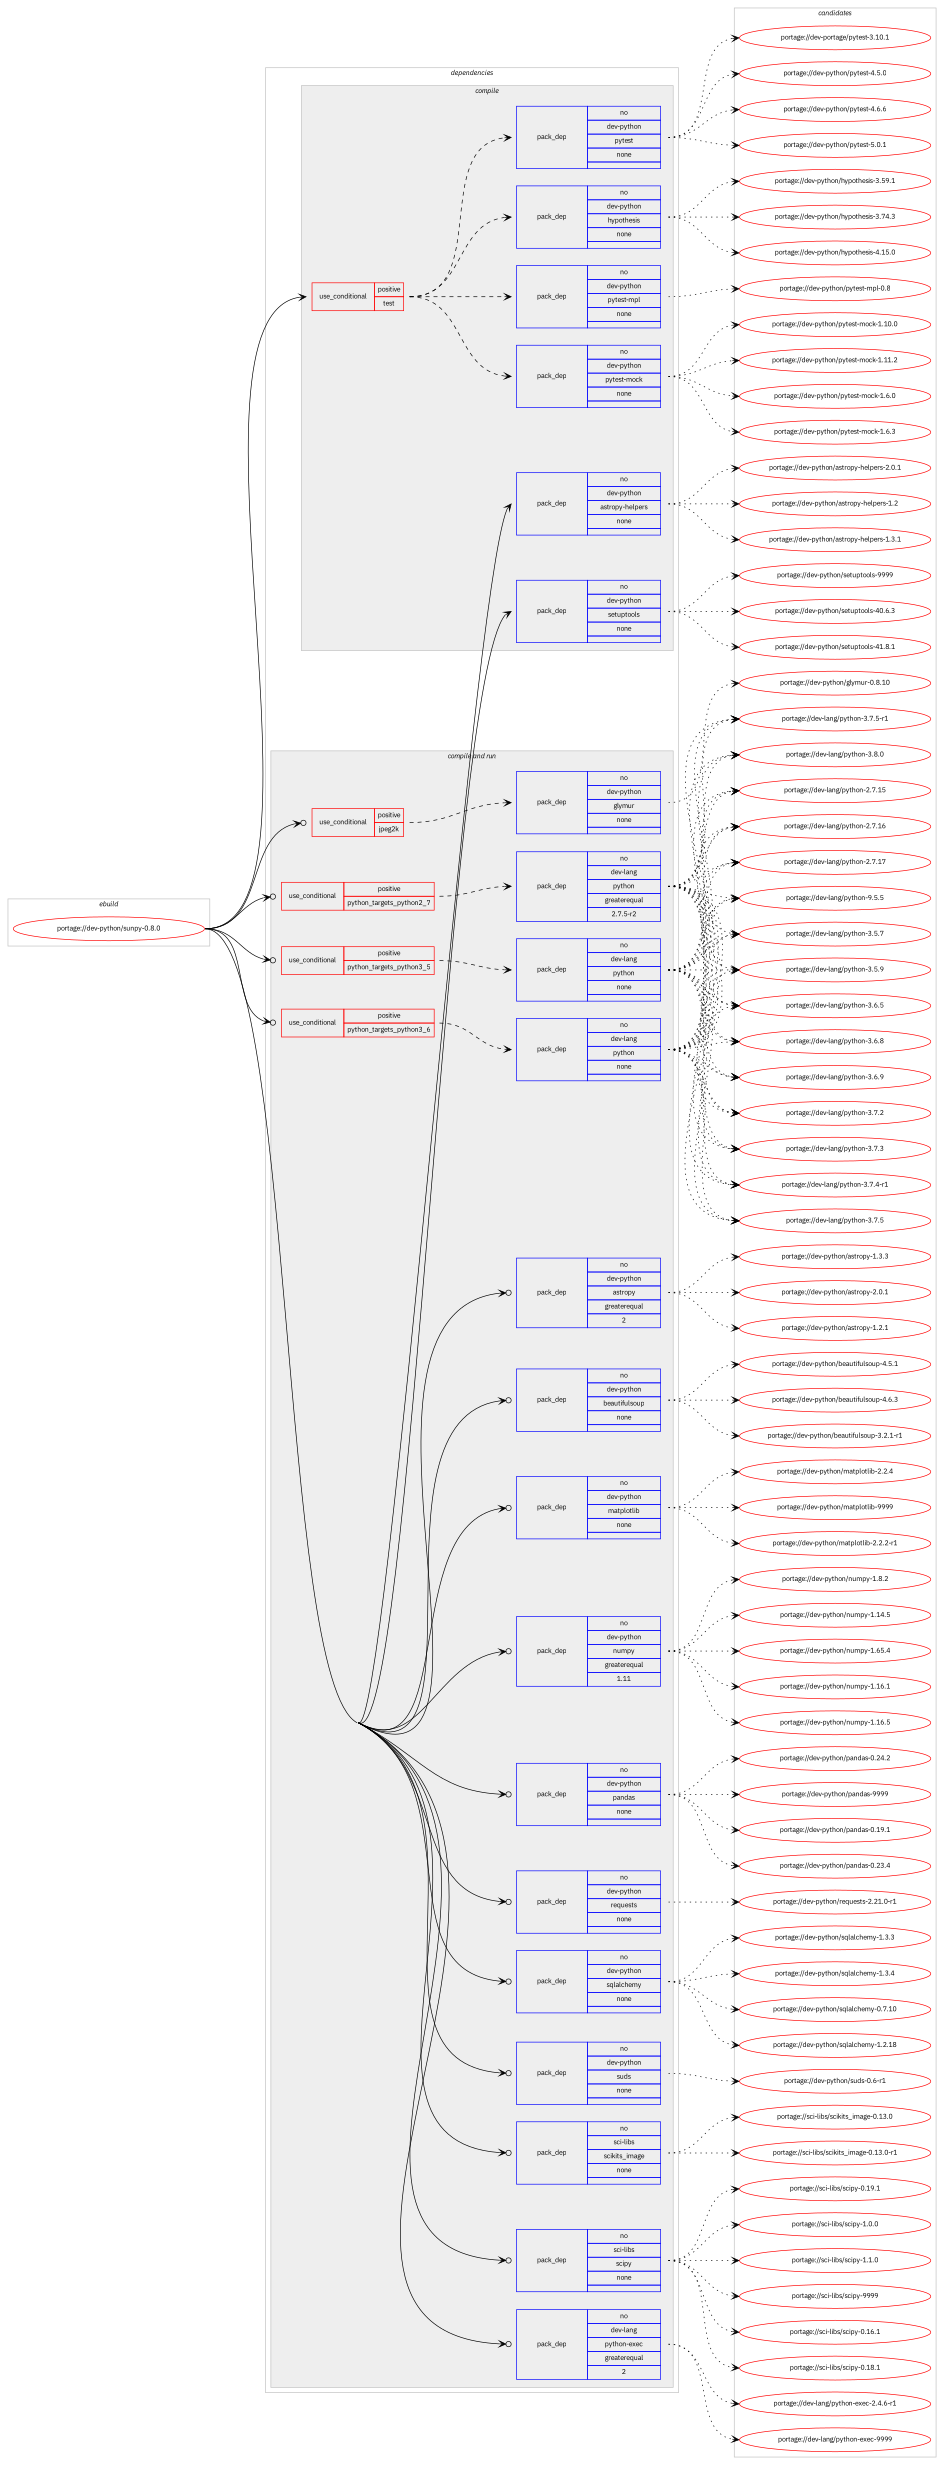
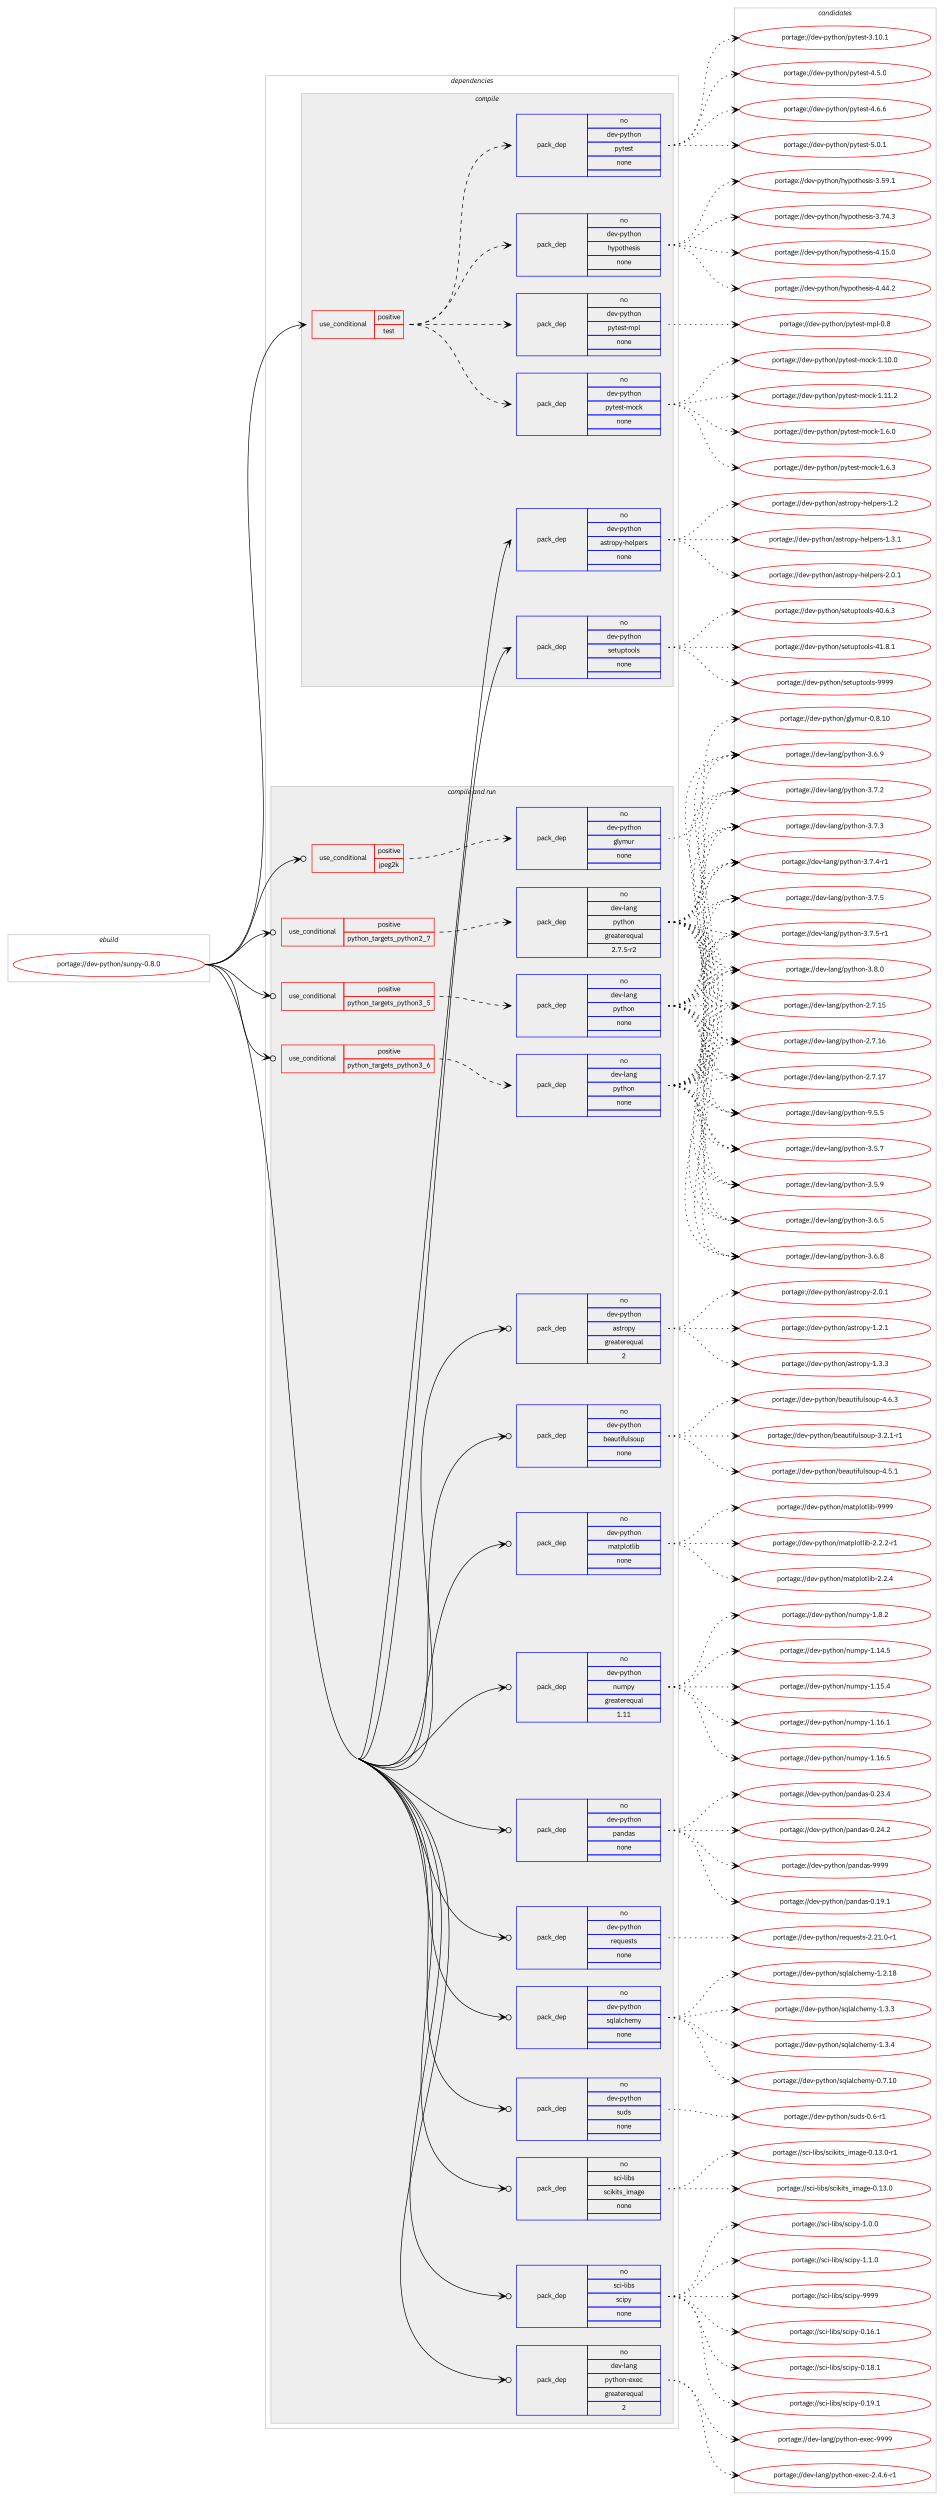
(835, 38) -> (835, 38)
none -> (835, 289)
(835, 1651) -> (835, 1687)
